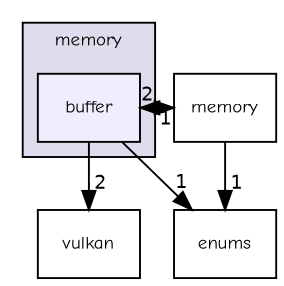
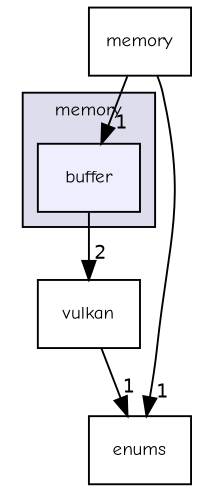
(147, 108) -> none
(150, 169) -> (111, 373)
